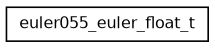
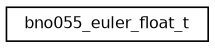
(107, 24) -> (107, 24)
